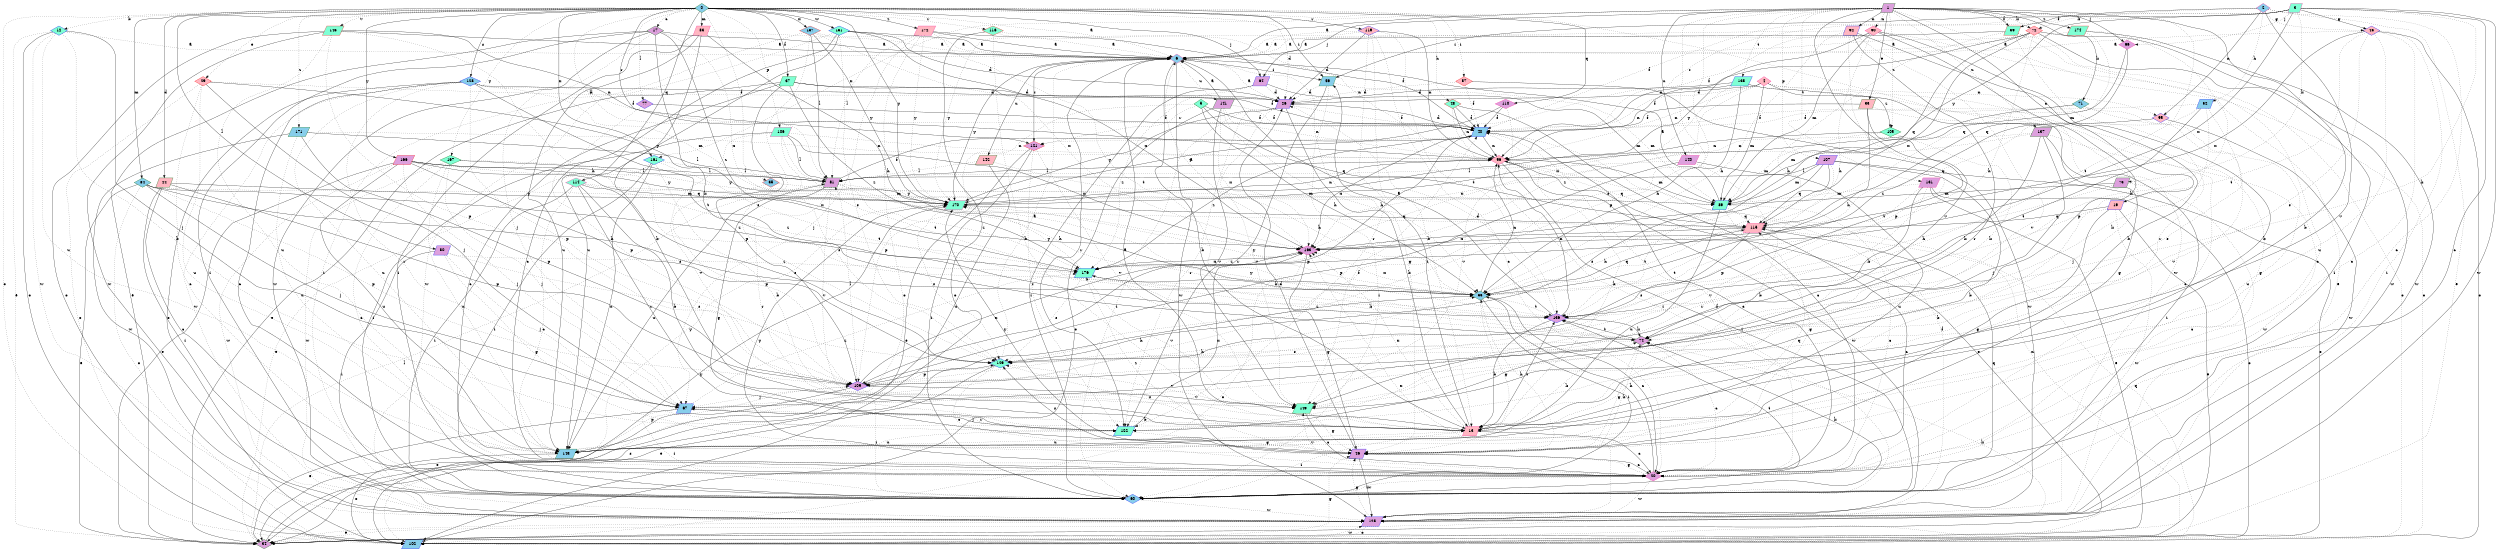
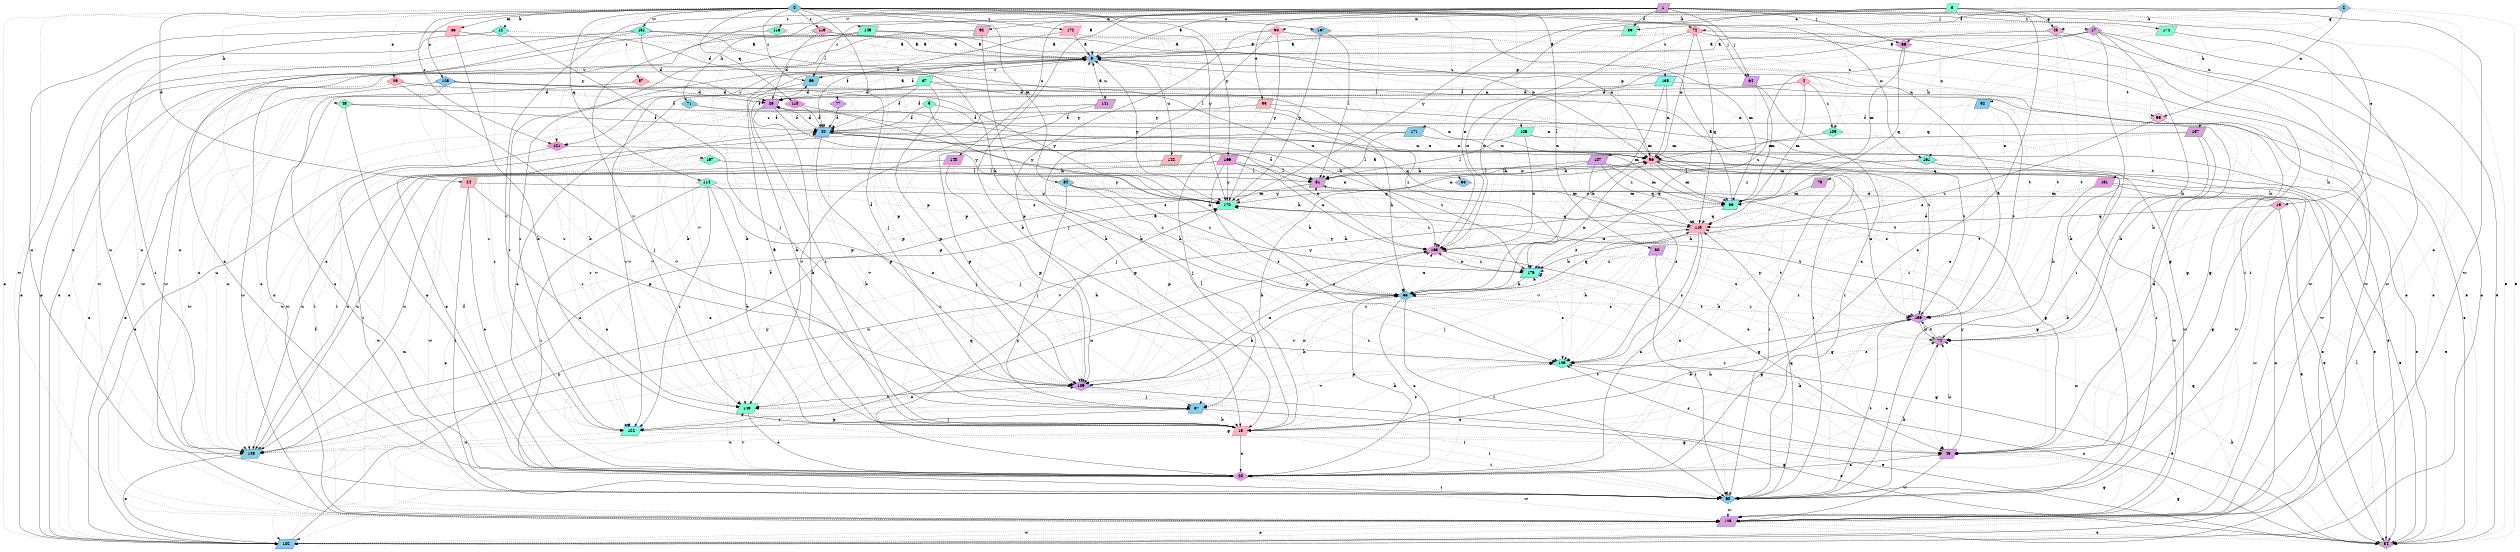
(768, 18) -> (880, 228)
(2116, 205) -> (2279, 205)
